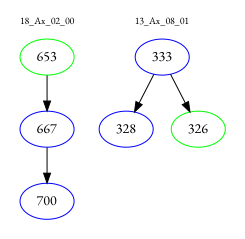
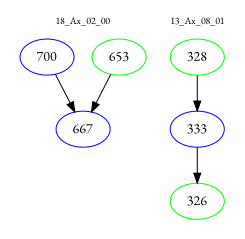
(147, 89) -> (197, 88)
(126, 129) -> (197, 57)
(47, 160) -> (63, 89)
